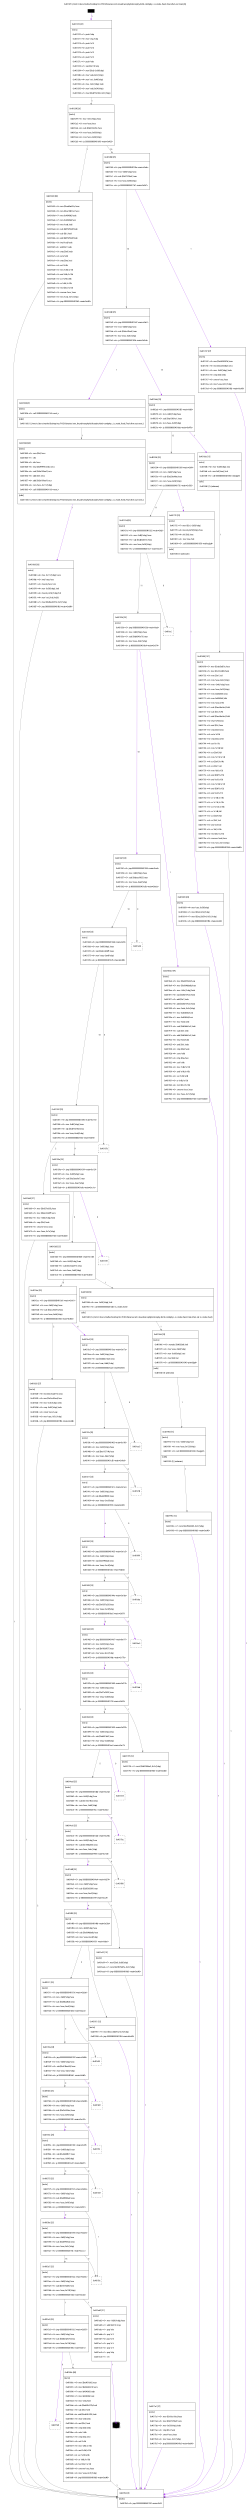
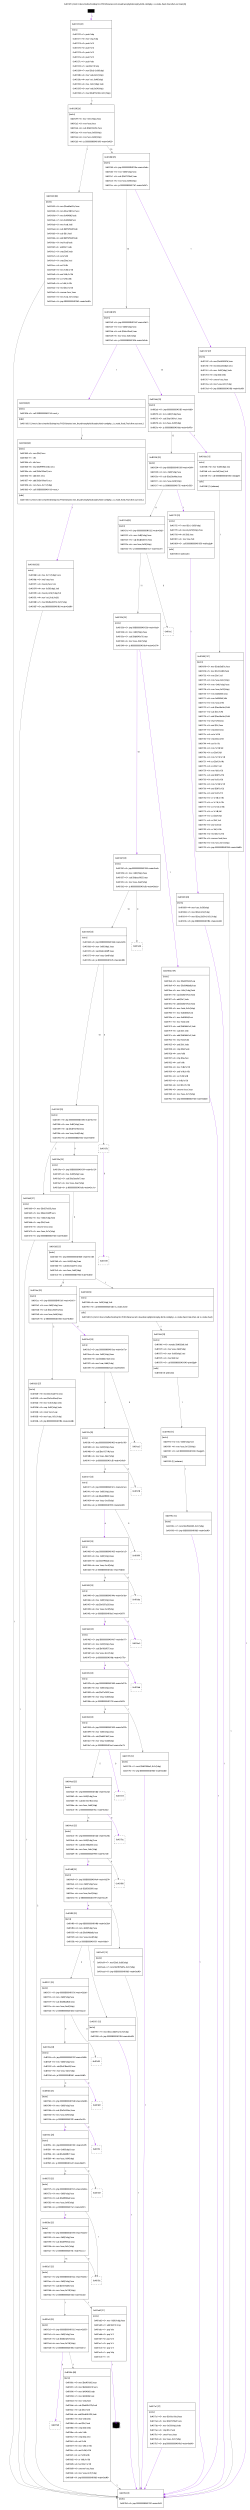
(91, 1224) -> (104, 1204)
